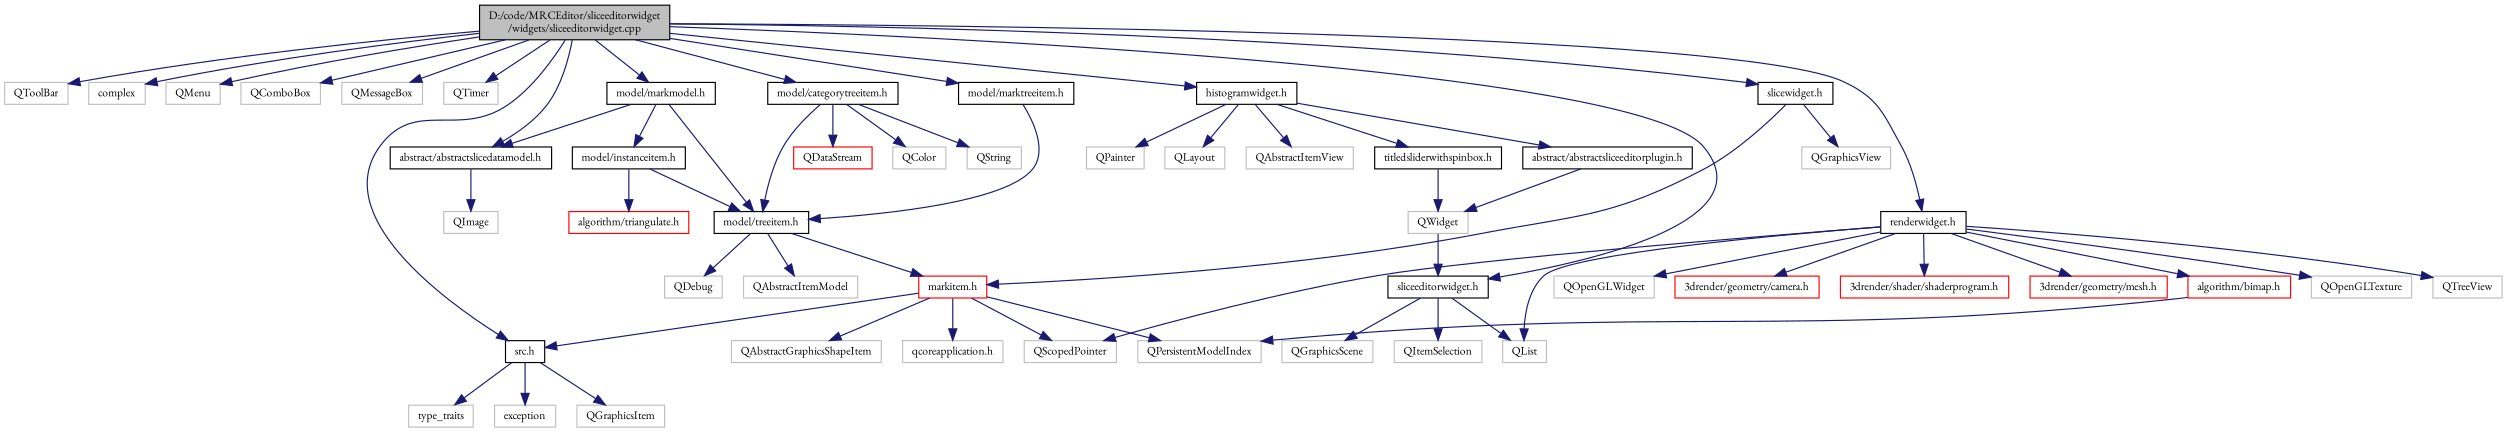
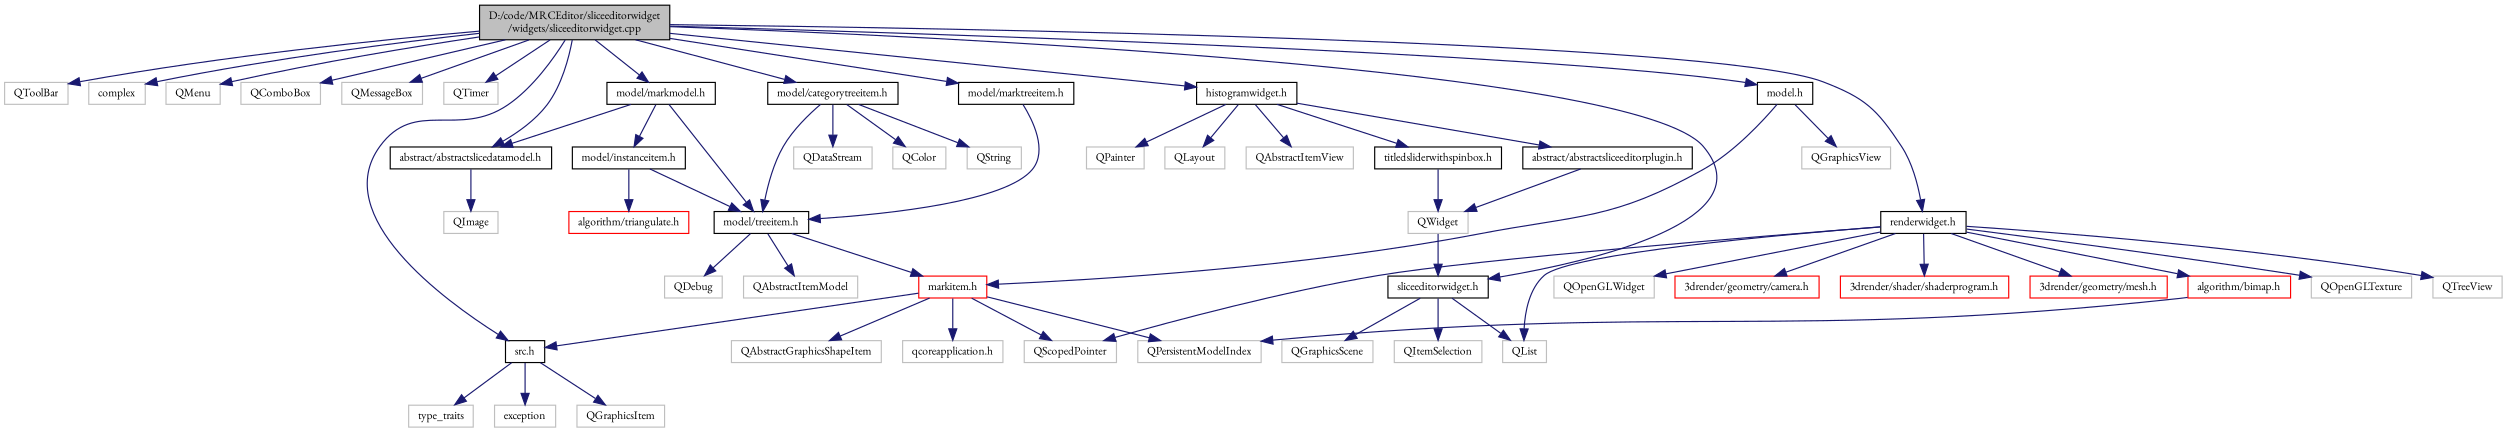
(1795, 93) -> (1785, 93)
(833, 158) -> (833, 158)
